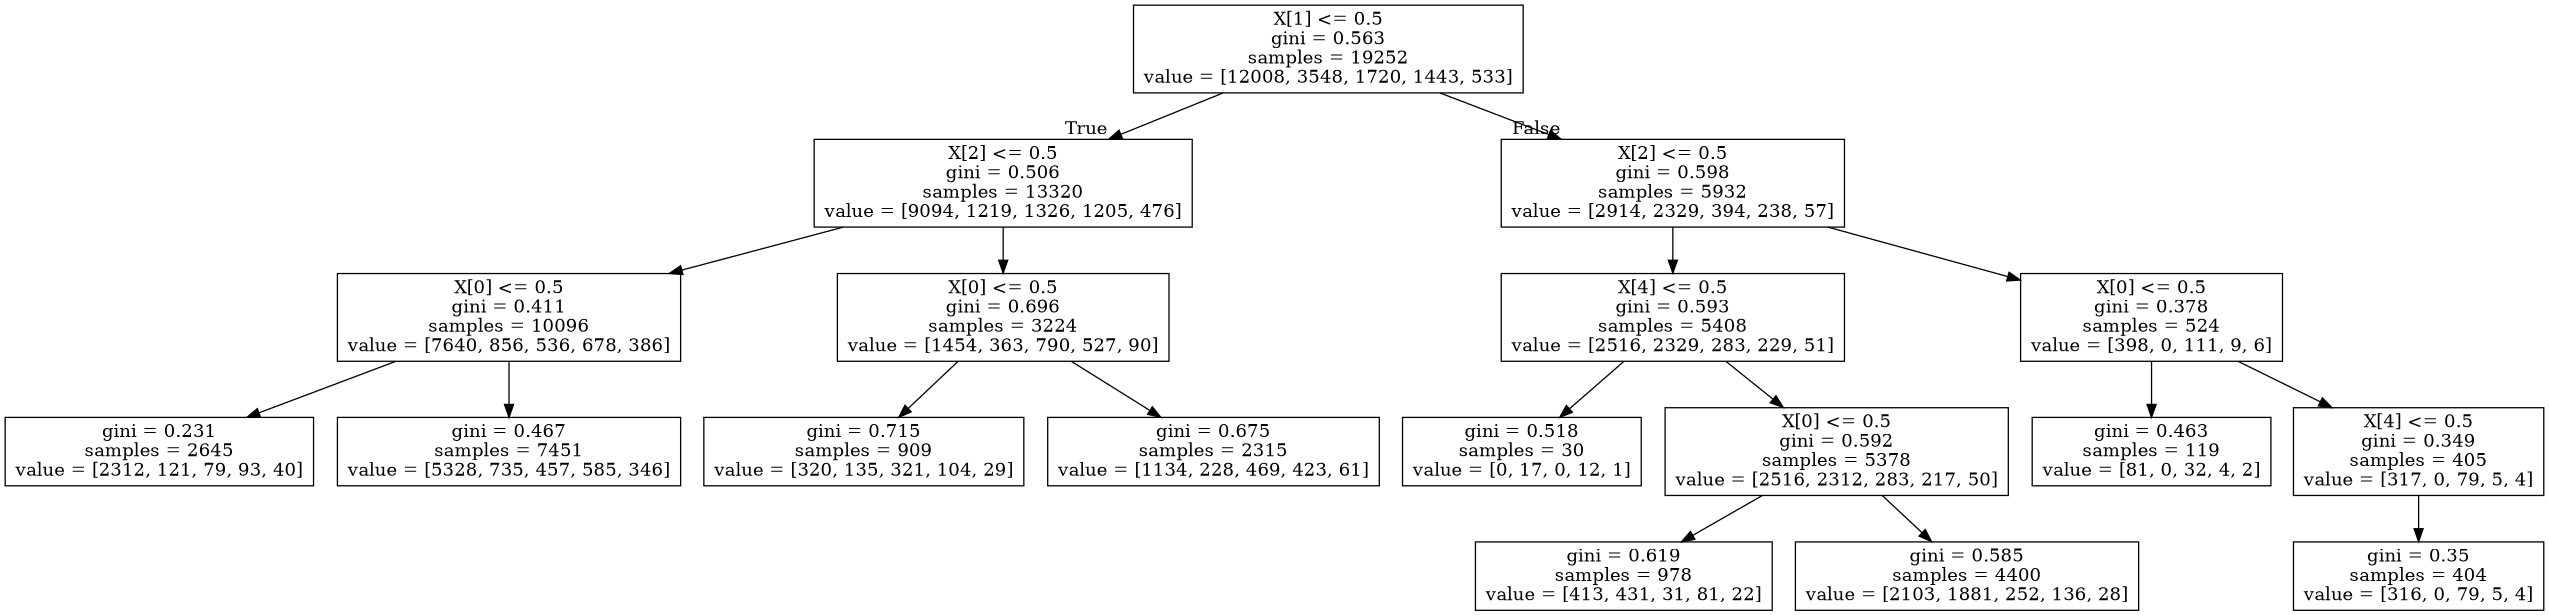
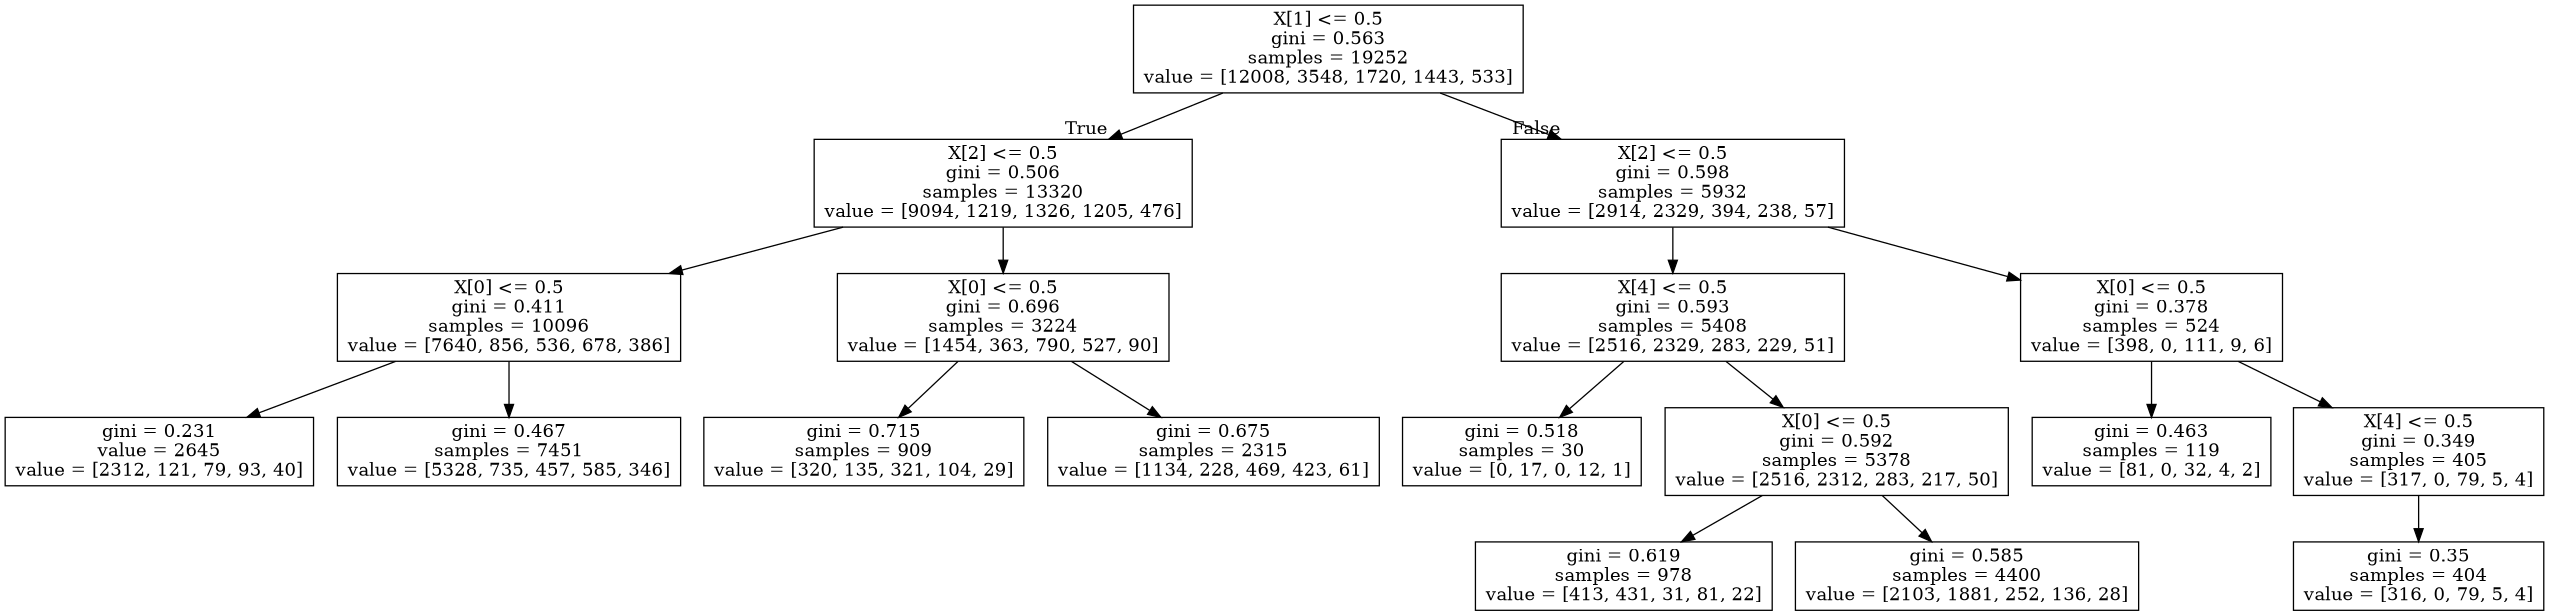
(159, 452) -> (159, 452)
